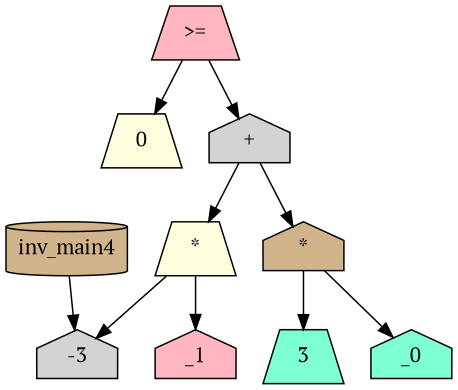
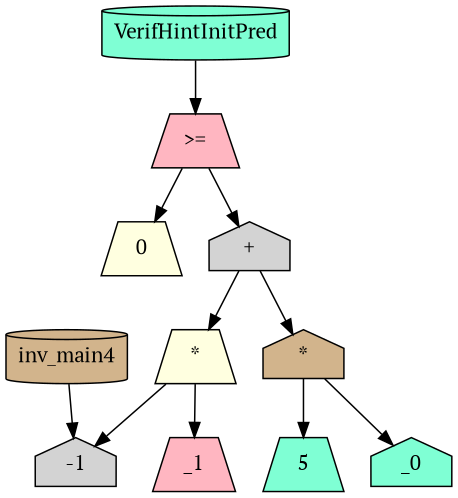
none -> (196, 33)
(77, 357) -> (76, 465)
(196, 357) -> (194, 465)
(303, 357) -> (303, 465)
